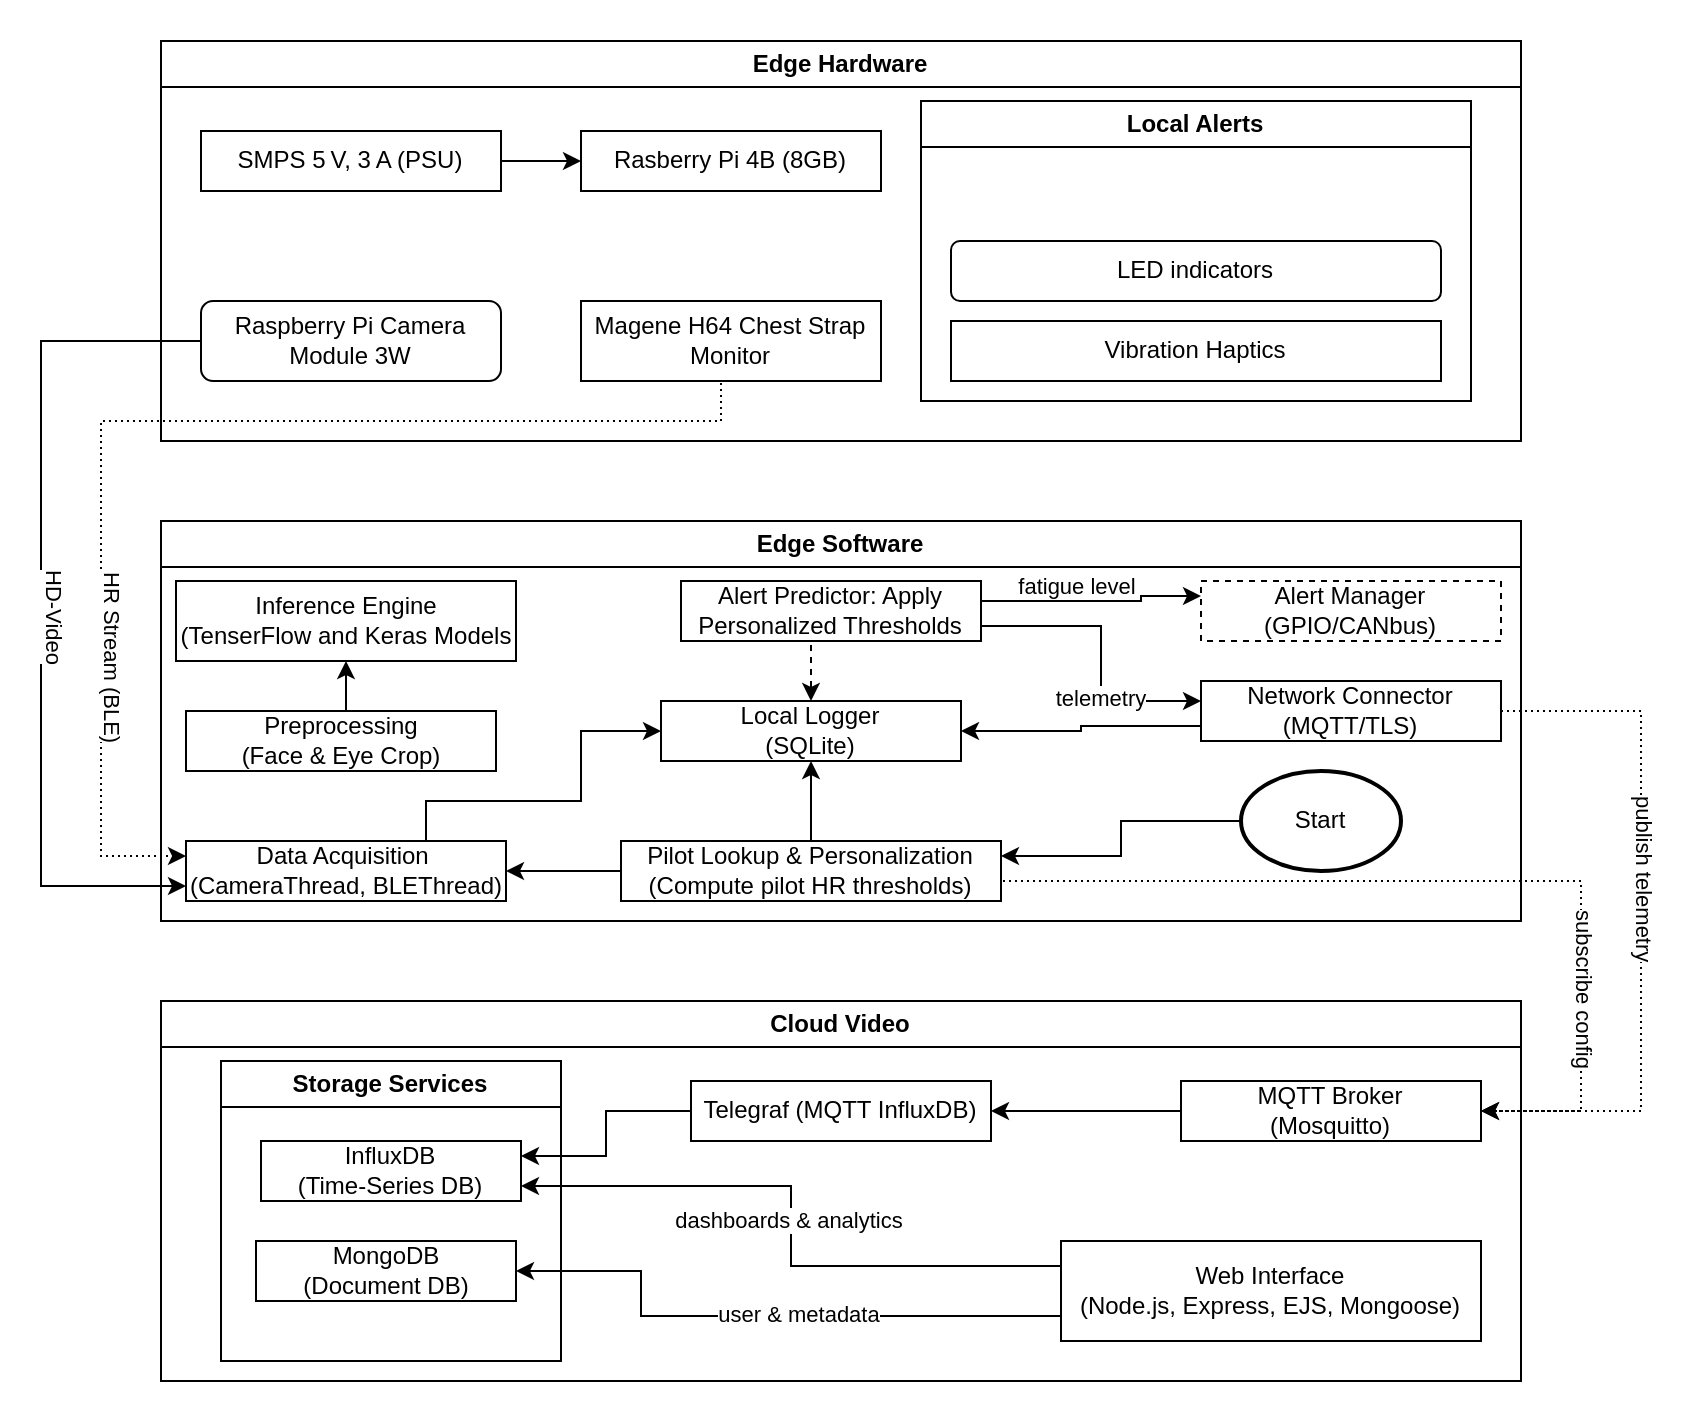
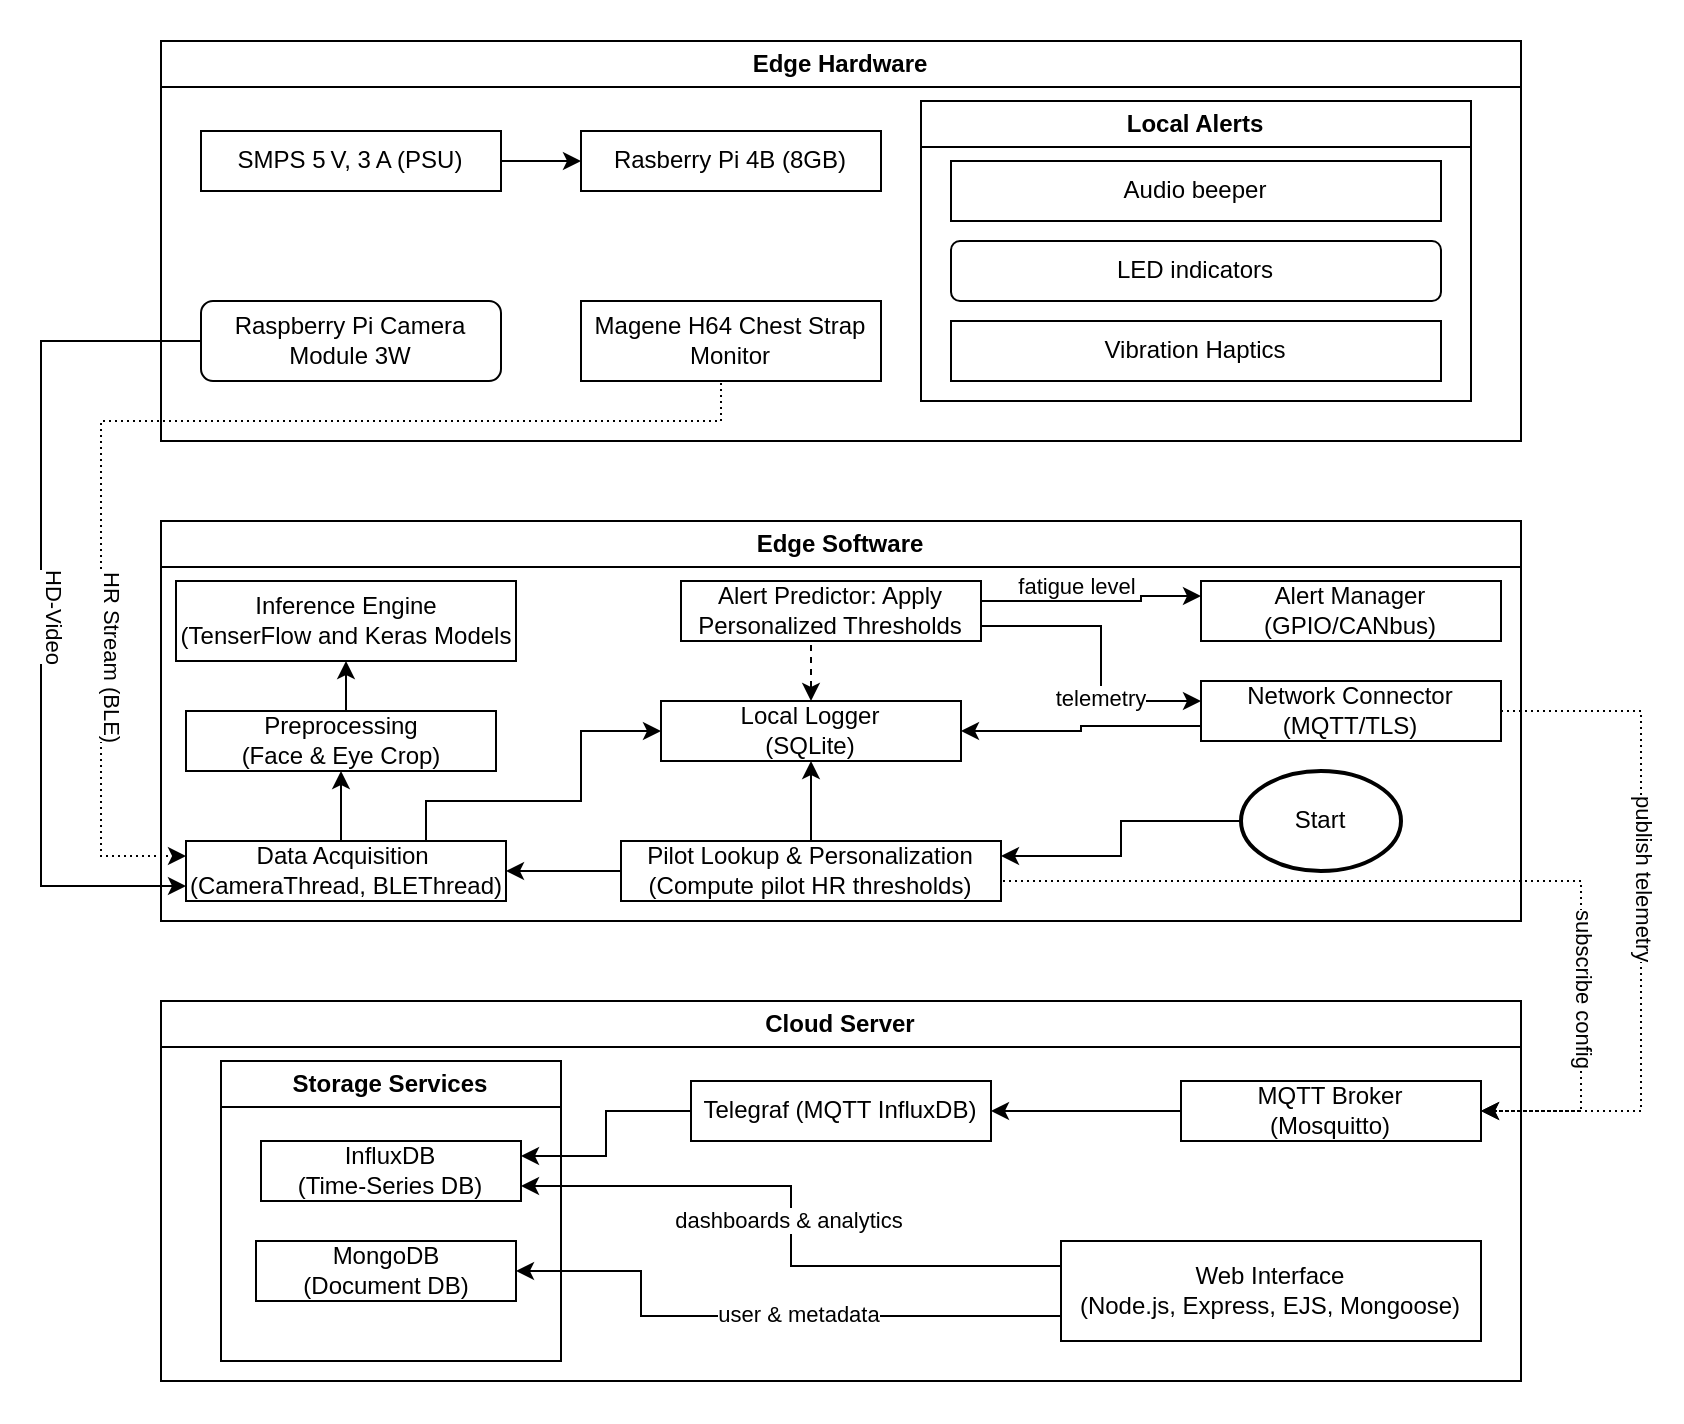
none -> (1196, 191)
(1351, 611) -> (1351, 611)
none -> (341, 814)
(841, 1025) -> (841, 1025)
